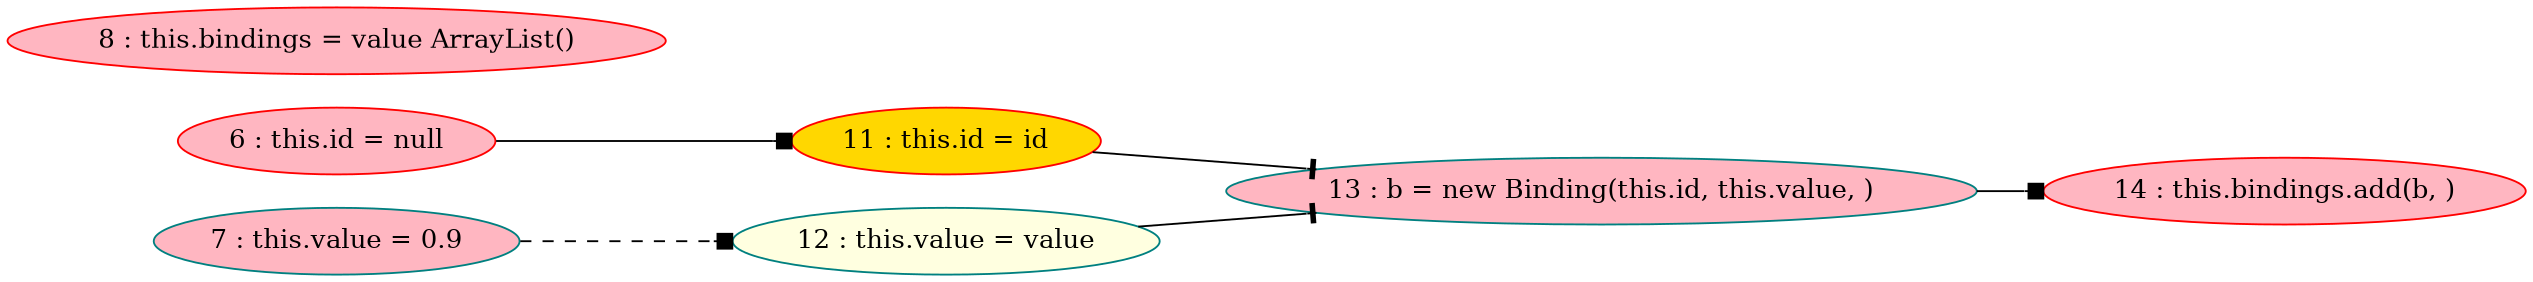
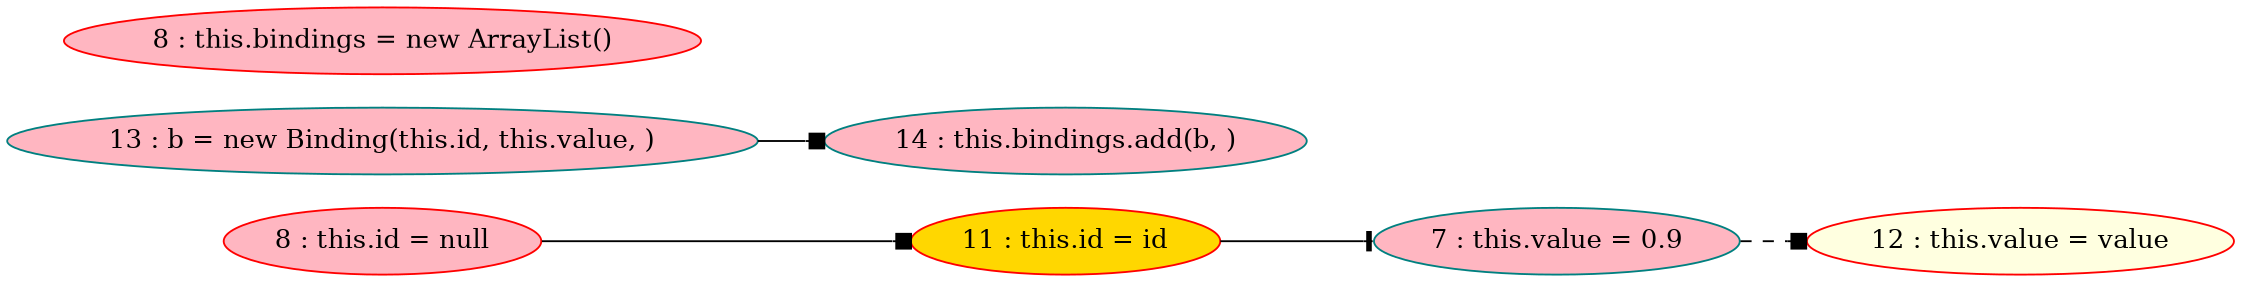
(337, 41) -> (382, 41)
(337, 141) -> (382, 241)
(1200, 160) -> (1292, 241)
(2285, 191) -> (1066, 141)
(1222, 220) -> none
(946, 241) -> (2021, 241)
